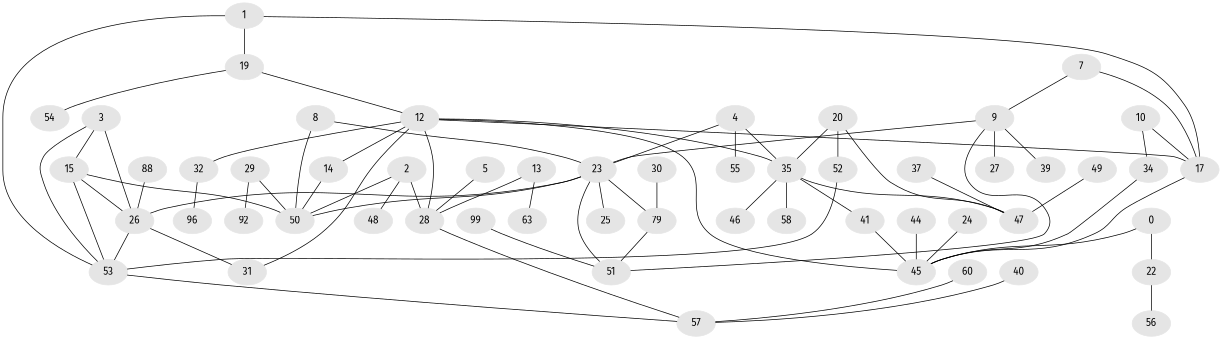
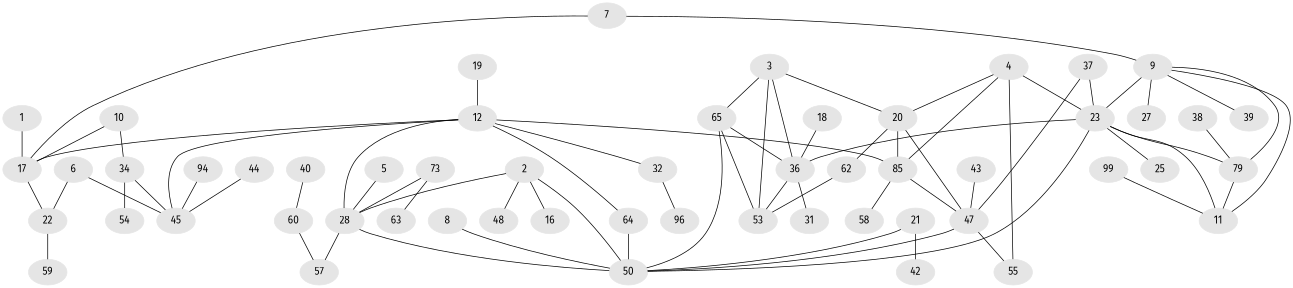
(244, 41) -> none
(14, 81) -> none
(144, 86) -> (125, 190)
none -> (834, 93)
none -> (953, 93)
none -> (1270, 101)
(458, 139) -> (1092, 93)
(69, 170) -> (717, 118)
(147, 170) -> (822, 118)
(250, 170) -> (916, 221)
(328, 170) -> (628, 221)
(537, 170) -> (435, 170)
(657, 170) -> (1198, 118)
(787, 170) -> (898, 170)
(838, 170) -> (846, 170)
(1097, 170) -> (976, 170)
(348, 203) -> none
(135, 221) -> (795, 170)
(244, 221) -> (916, 272)
none -> (550, 221)
(735, 221) -> none
(865, 221) -> none
(968, 221) -> (203, 170)
(1151, 221) -> (73, 170)
(1092, 235) -> (35, 195)
none -> (991, 247)
none -> (483, 258)
none -> (802, 259)
(611, 272) -> (1218, 221)
(402, 301) -> none
(861, 311) -> (300, 195)
(1151, 323) -> (48, 272)
